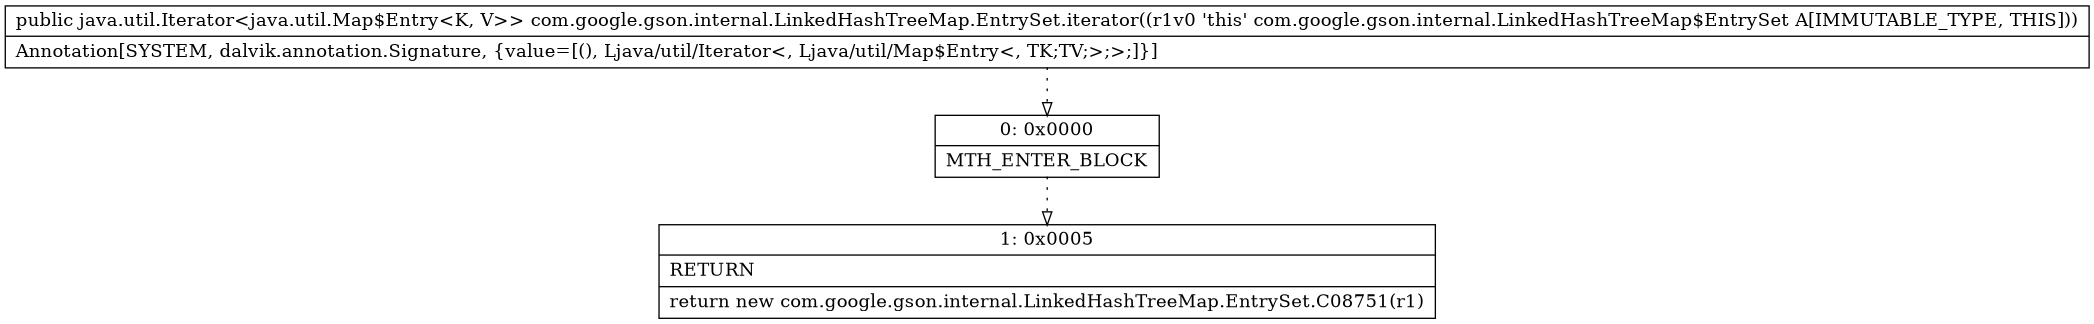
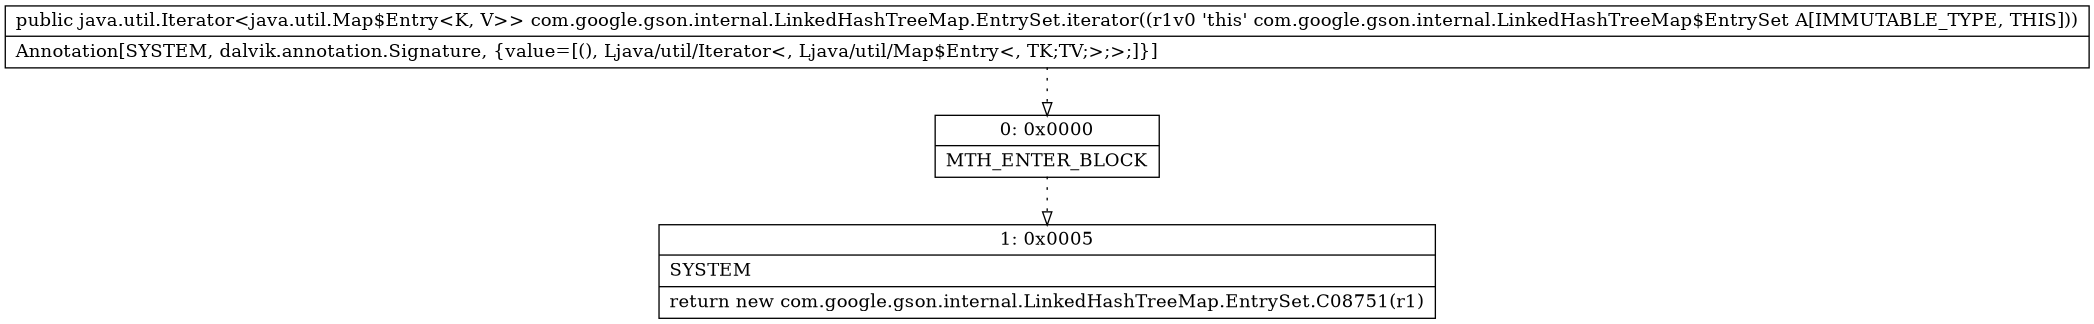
(712, 270) -> (711, 270)
